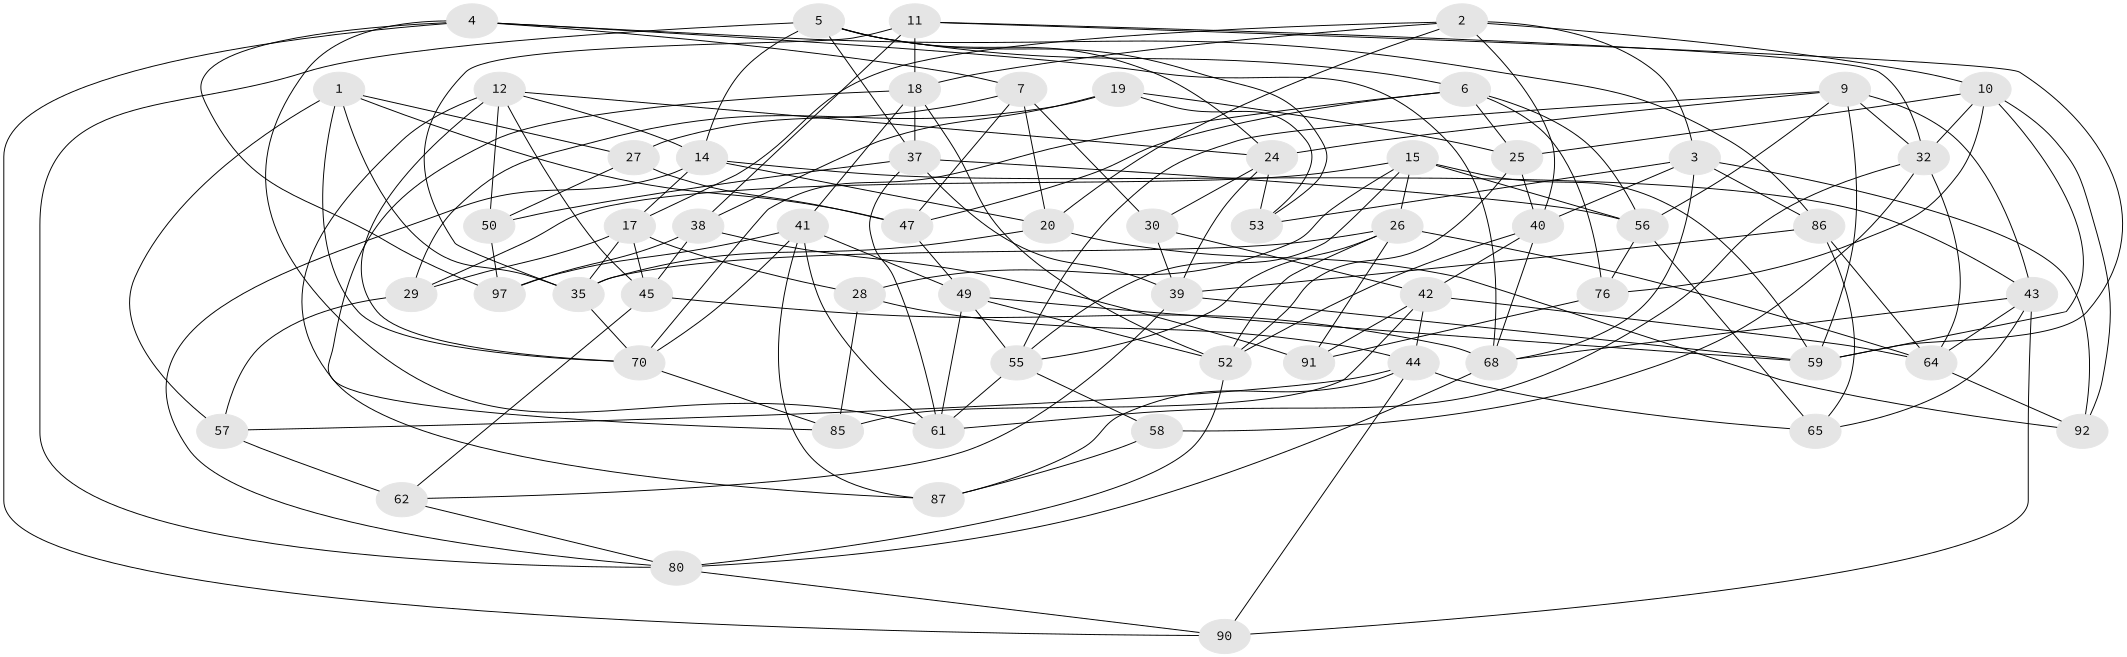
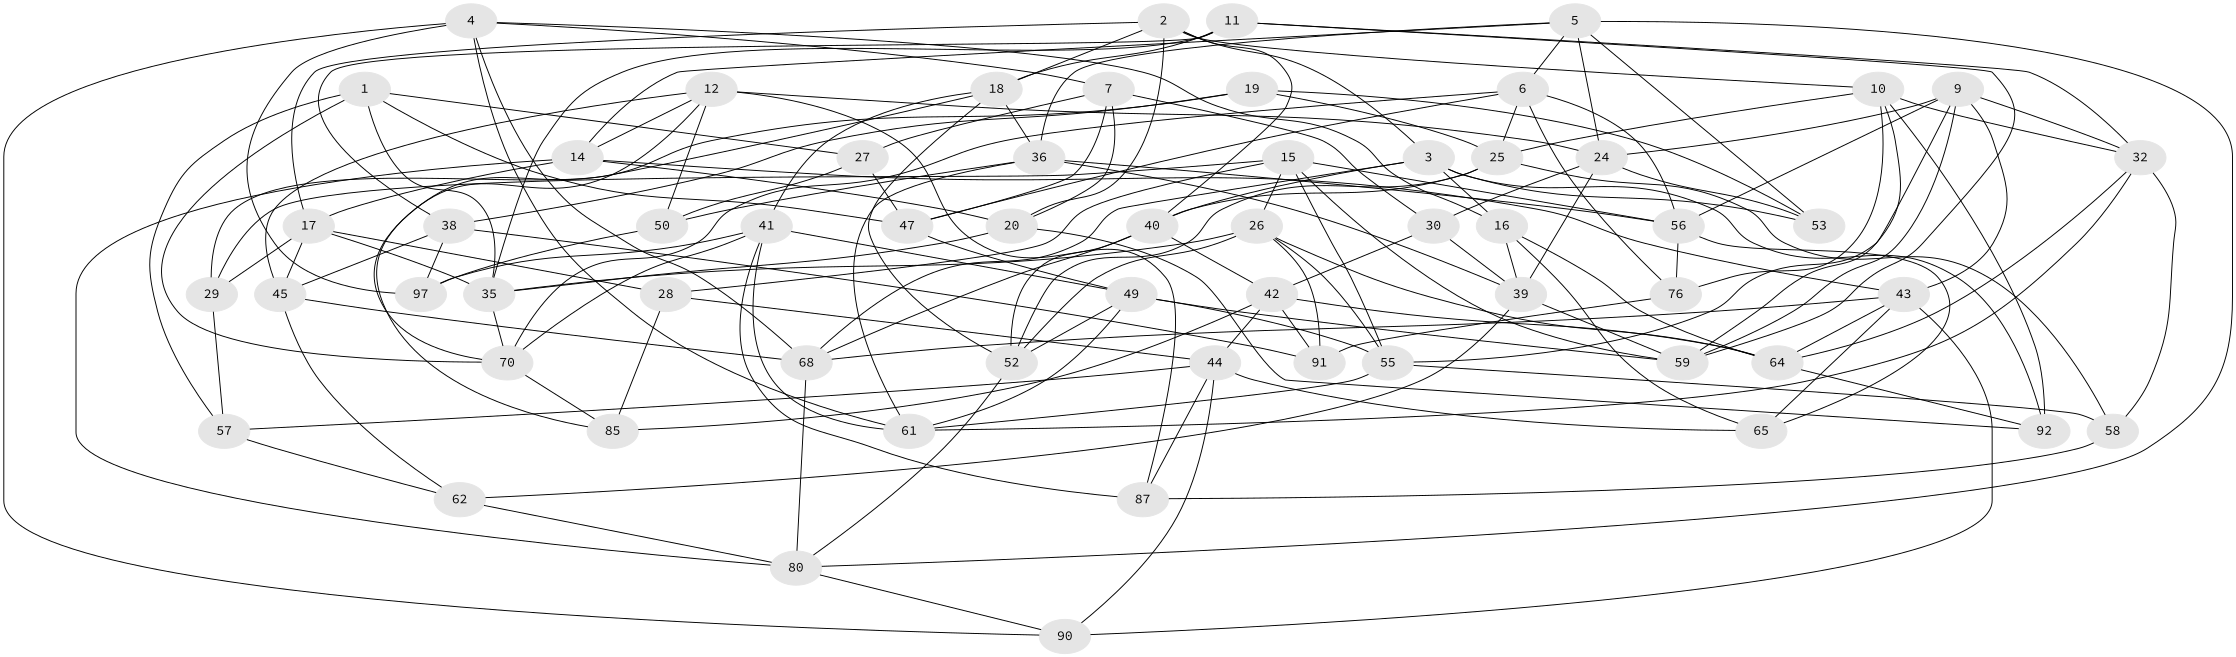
(915, 158) -> (1039, 158)
(1819, 226) -> (1502, 226)
none -> (1774, 236)
